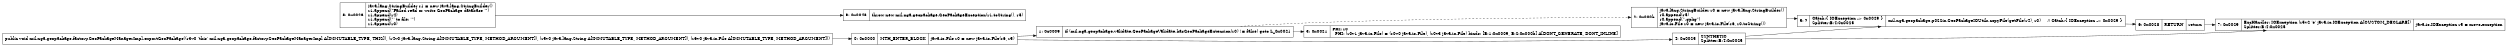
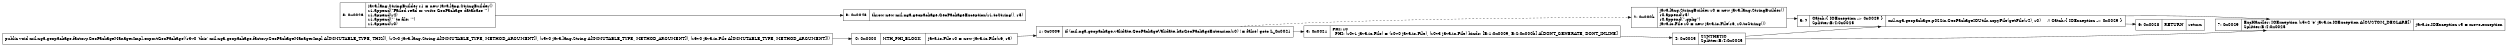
(2208, 25) -> (2196, 16)
(903, 39) -> (902, 39)
(1343, 42) -> (1645, 37)
